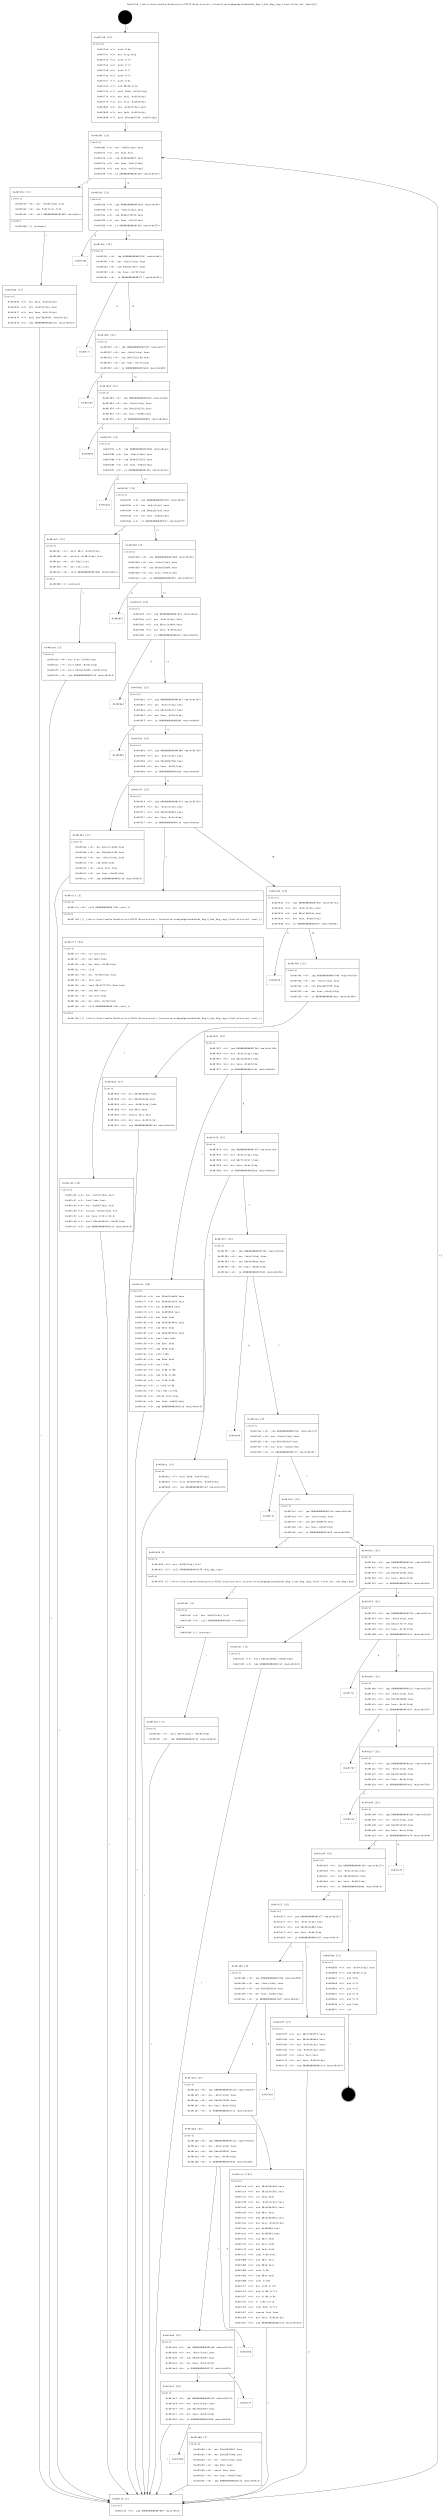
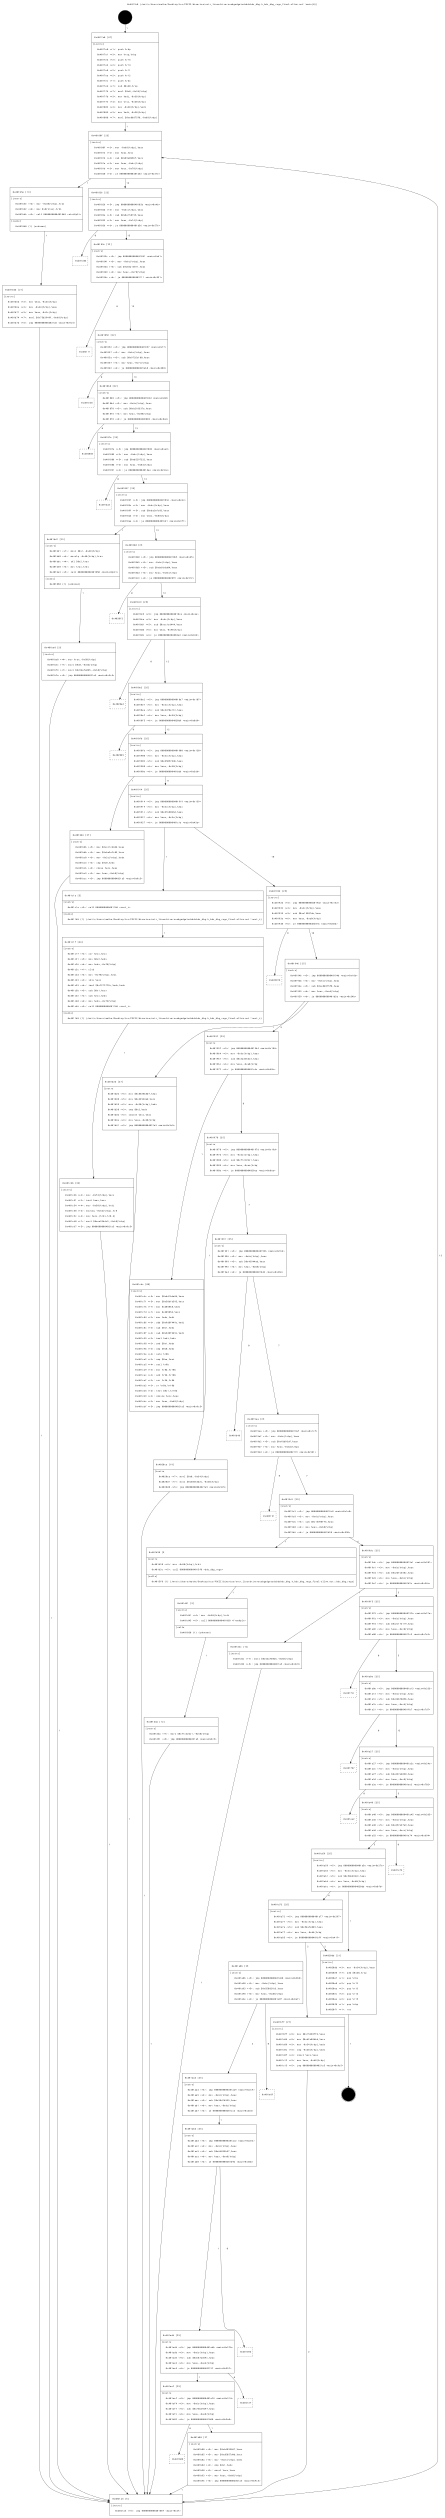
none -> (290, 1017)
none -> (396, 1793)
(286, 1951) -> (323, 1946)
(135, 1952) -> none
(267, 2249) -> none
(161, 2458) -> (209, 2428)
